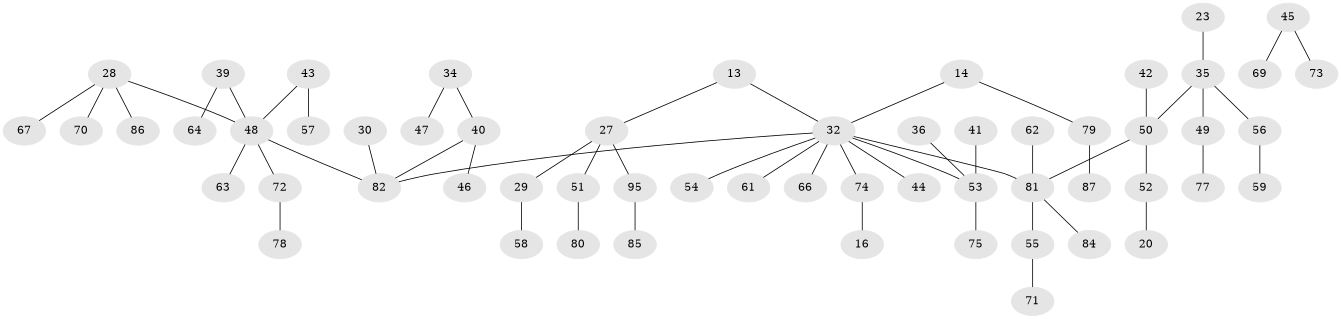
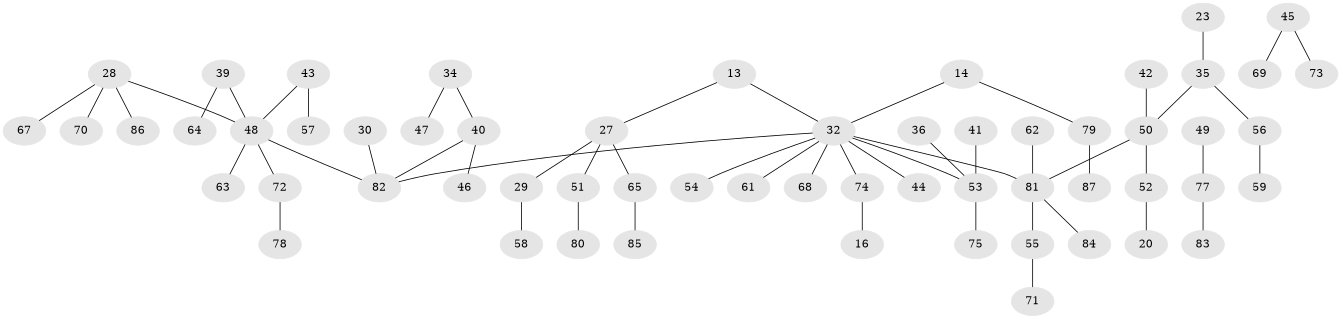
(1203, 103) -> none
(635, 188) -> (635, 188)
(805, 188) -> (805, 188)
none -> (1203, 245)
